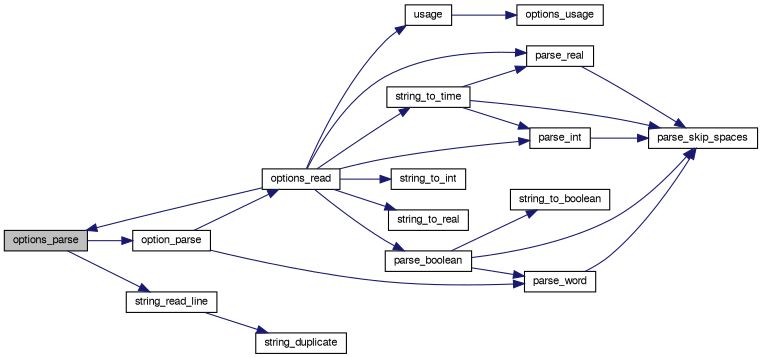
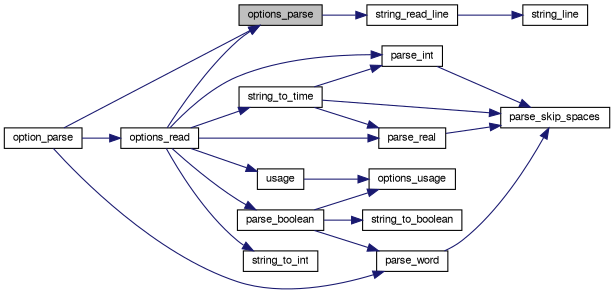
(428, 220) -> none
(590, 229) -> (341, 201)
(105, 241) -> (157, 79)
(301, 343) -> (555, 15)
